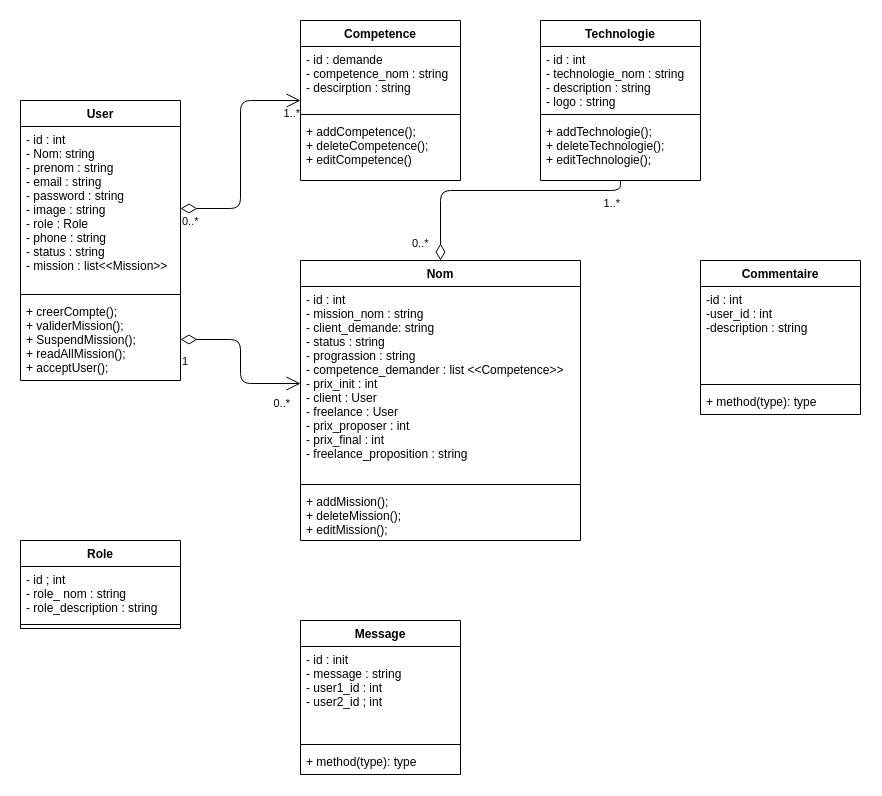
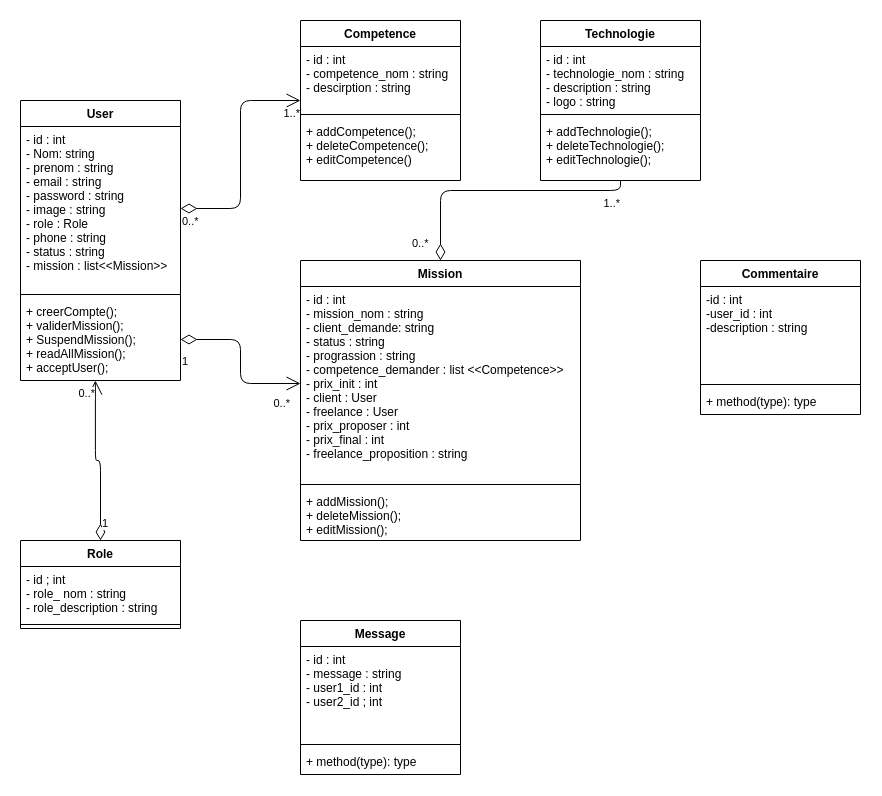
(345, 60) -> (330, 60)
(440, 274) -> (440, 274)
none -> (96, 457)
(332, 660) -> (330, 660)
